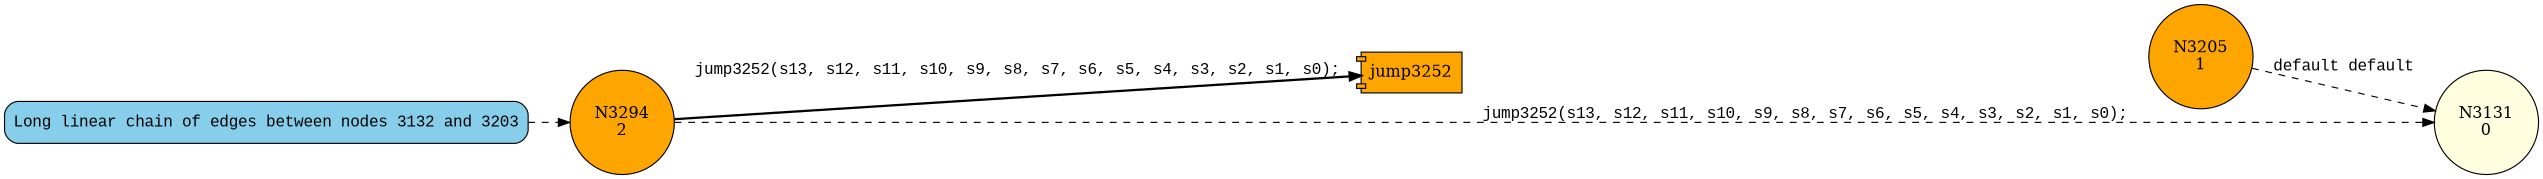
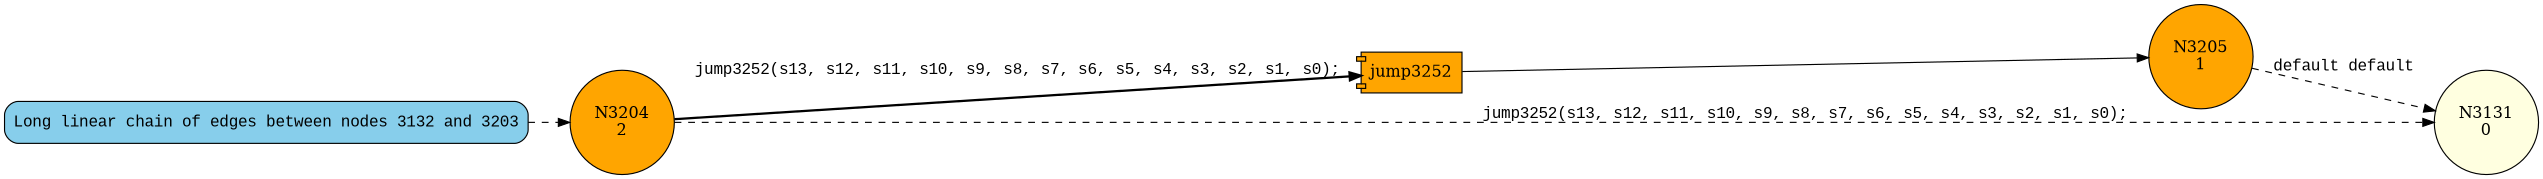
none -> (1800, 65)
(622, 122) -> (622, 122)
